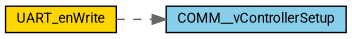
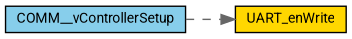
(134, 19) -> (203, 19)
